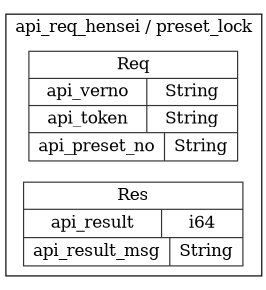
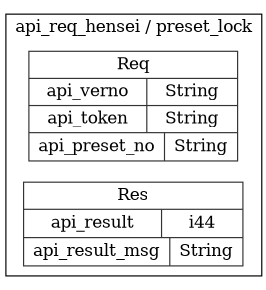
(202, 223) -> (202, 223)
